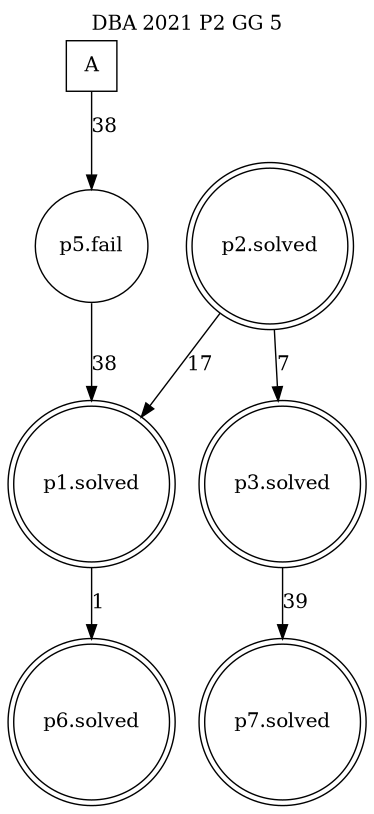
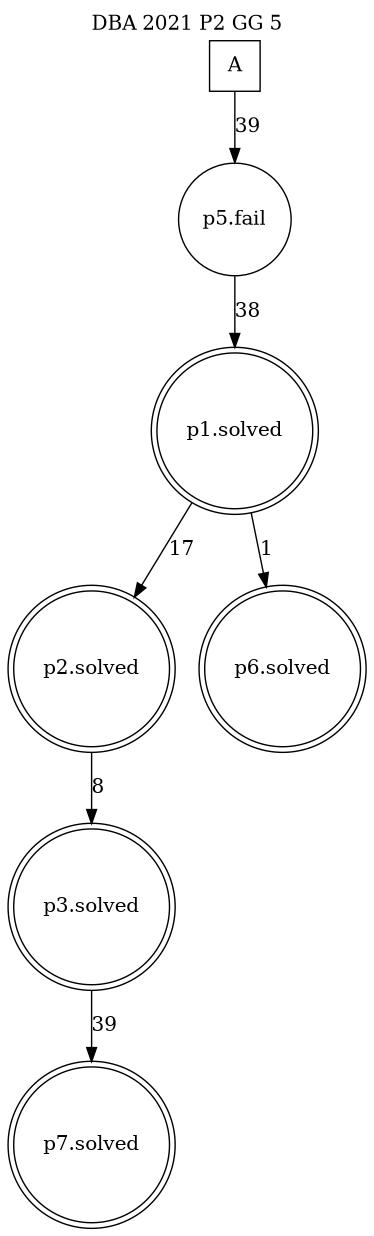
(105, 127) -> (248, 127)
(185, 359) -> (167, 544)
(284, 365) -> (99, 788)
